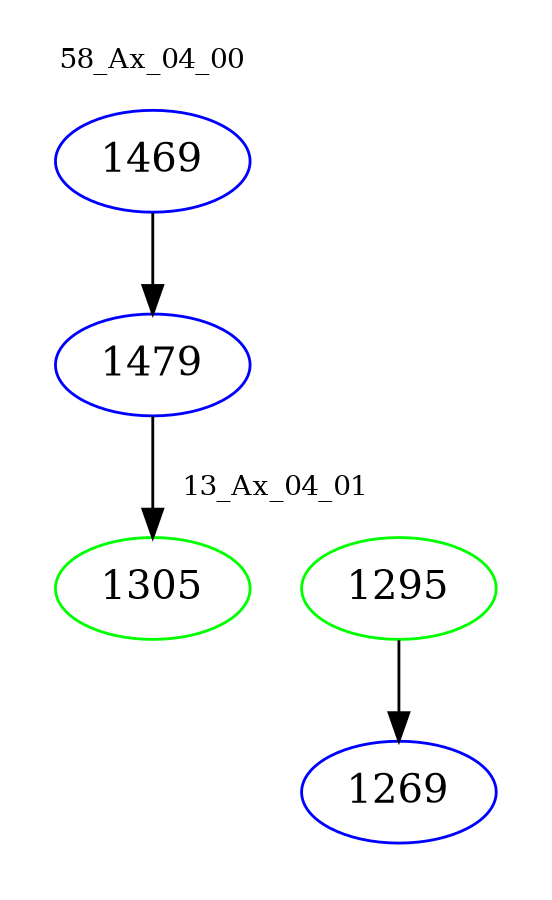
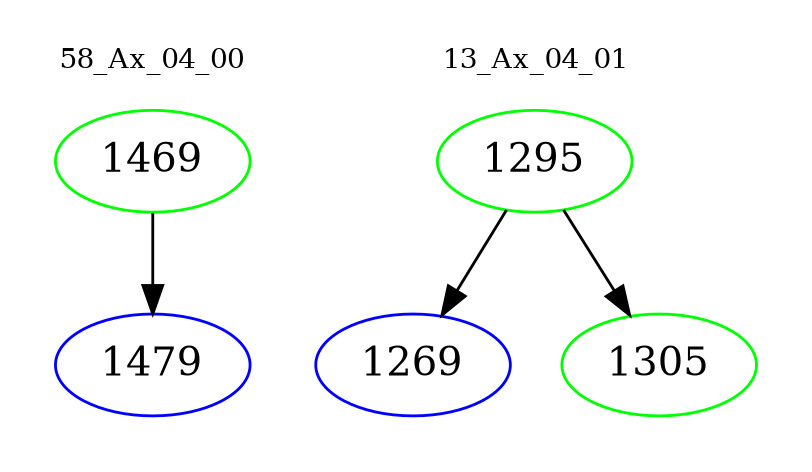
(153, 161) -> (153, 161)
(153, 478) -> (589, 250)
